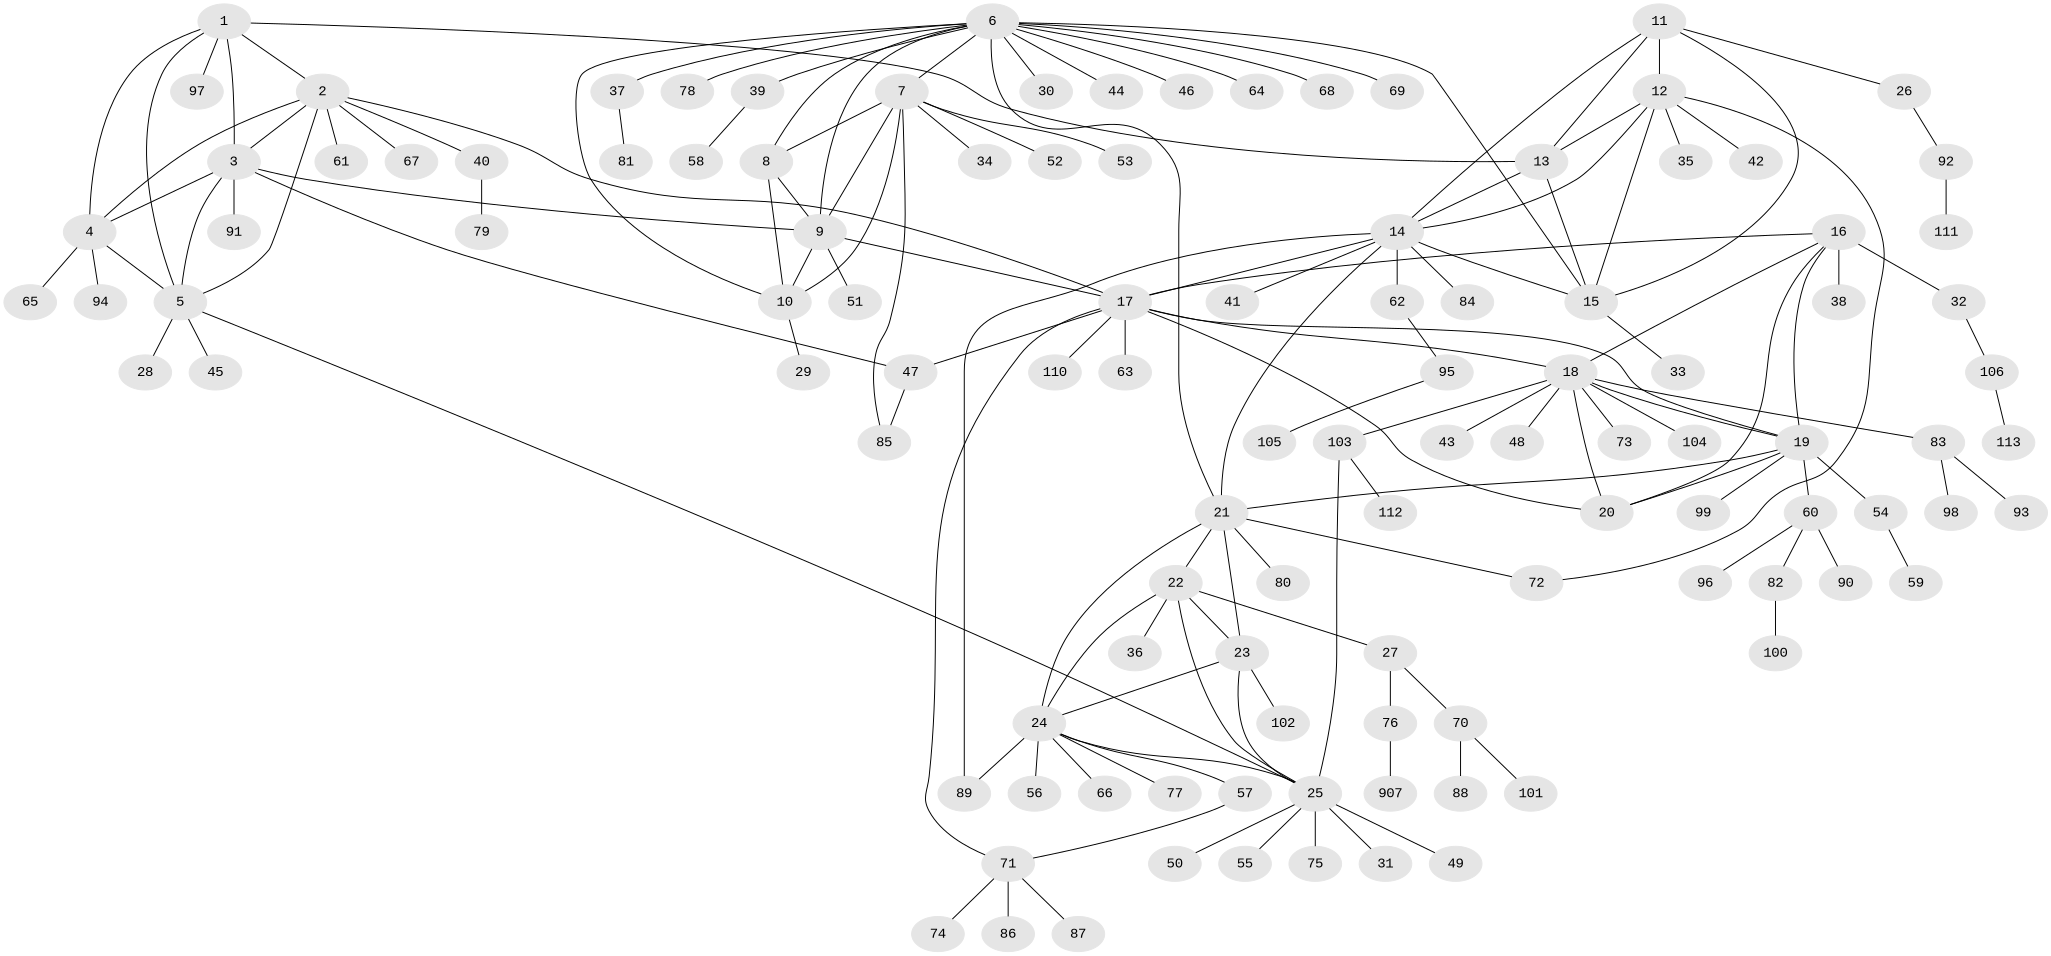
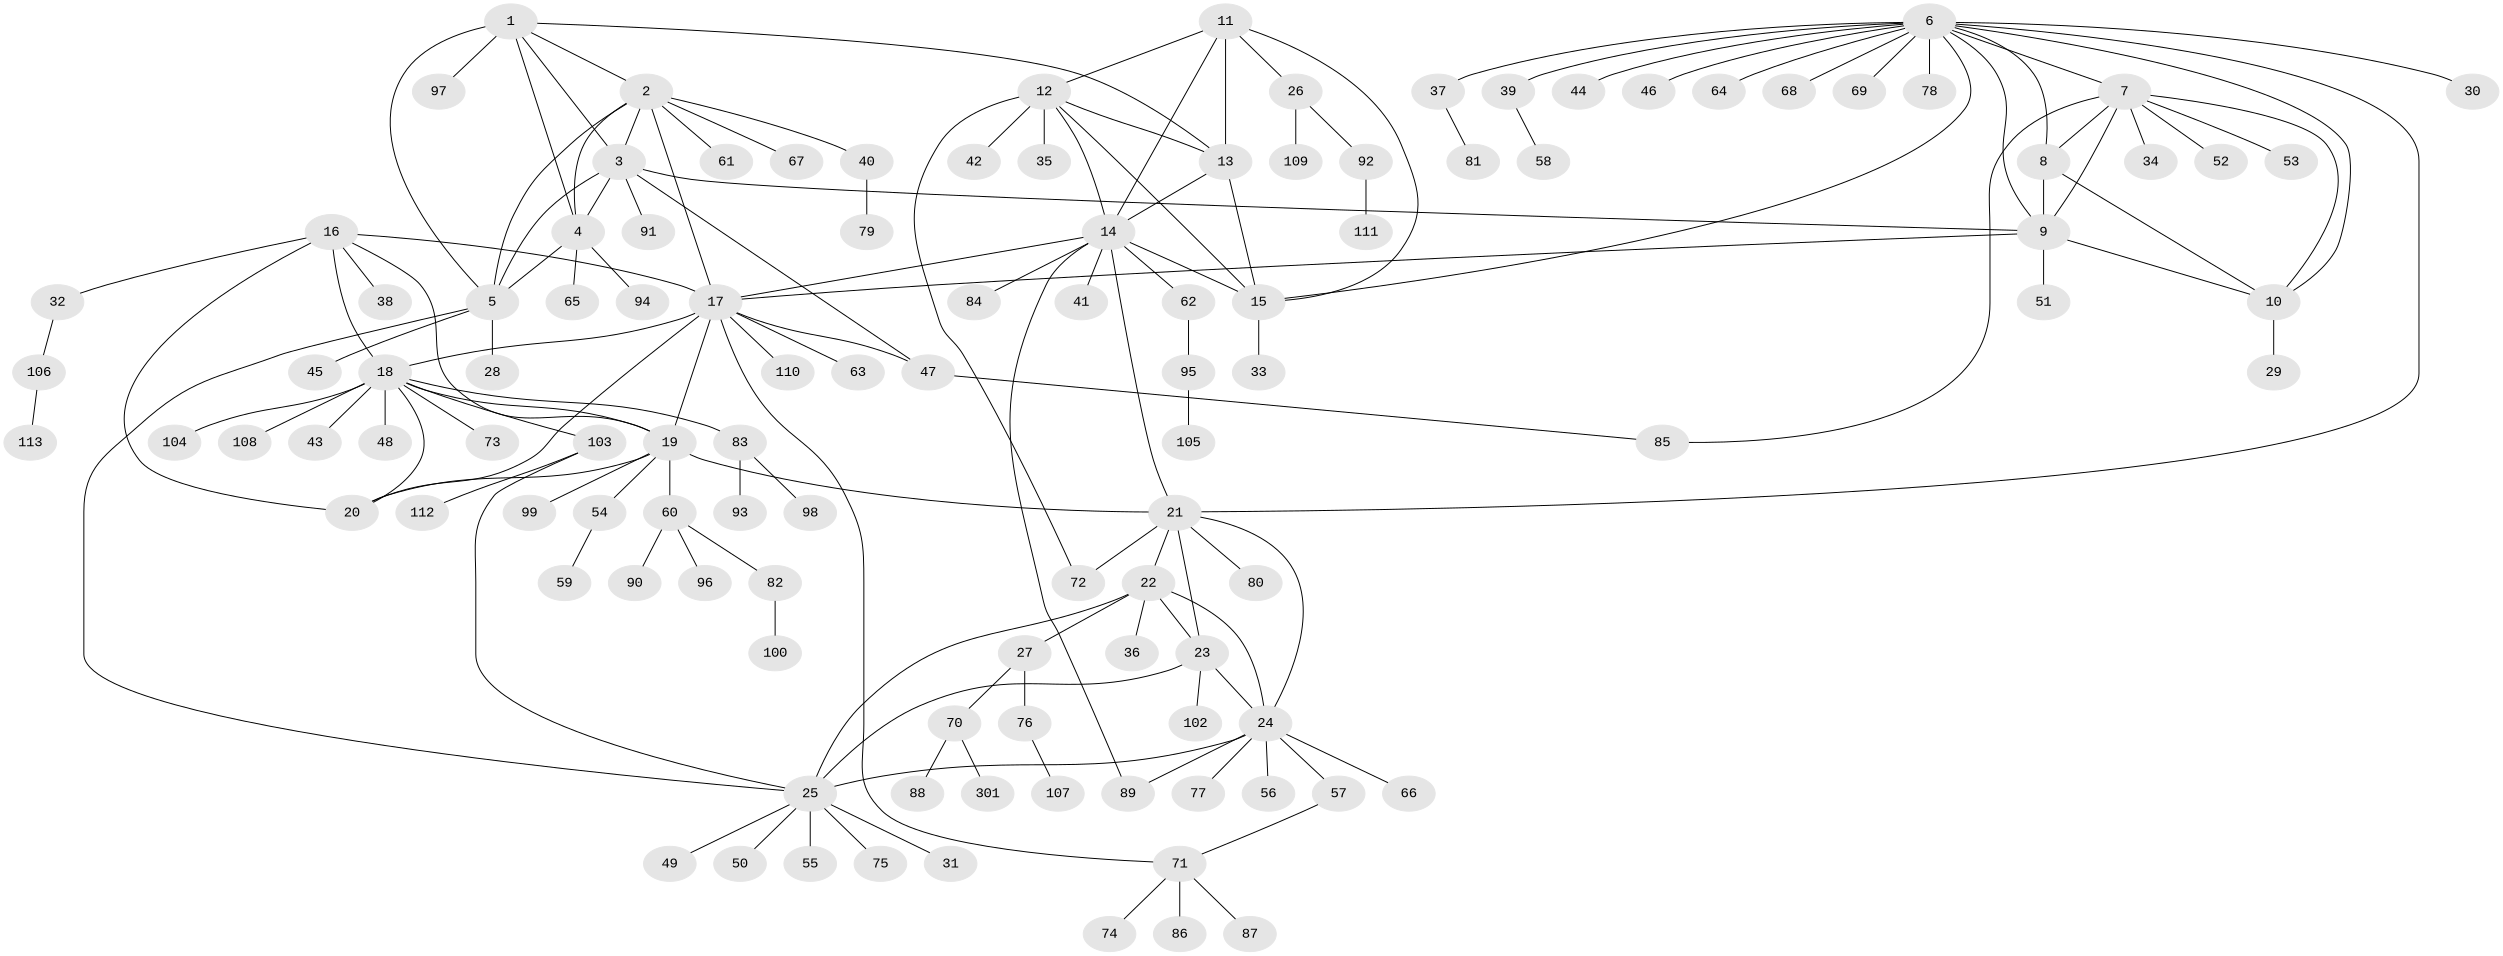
none -> (1296, 162)
none -> (245, 443)
(1390, 794) -> (1058, 794)
(1531, 794) -> (988, 794)
